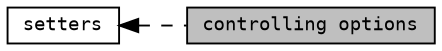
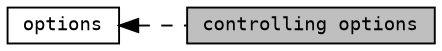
(63, 26) -> (63, 26)
